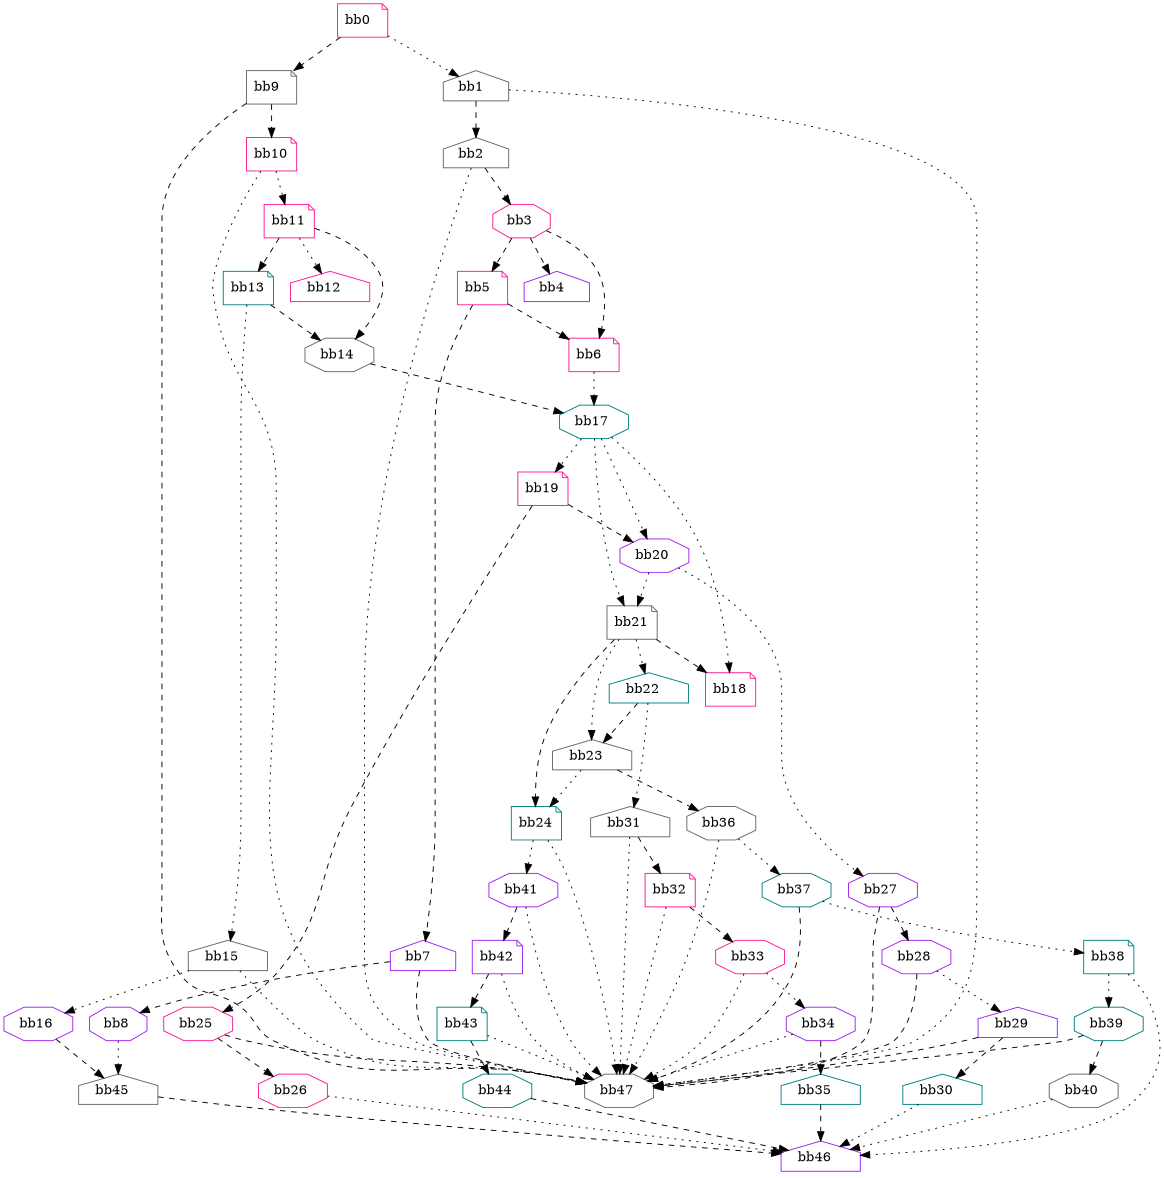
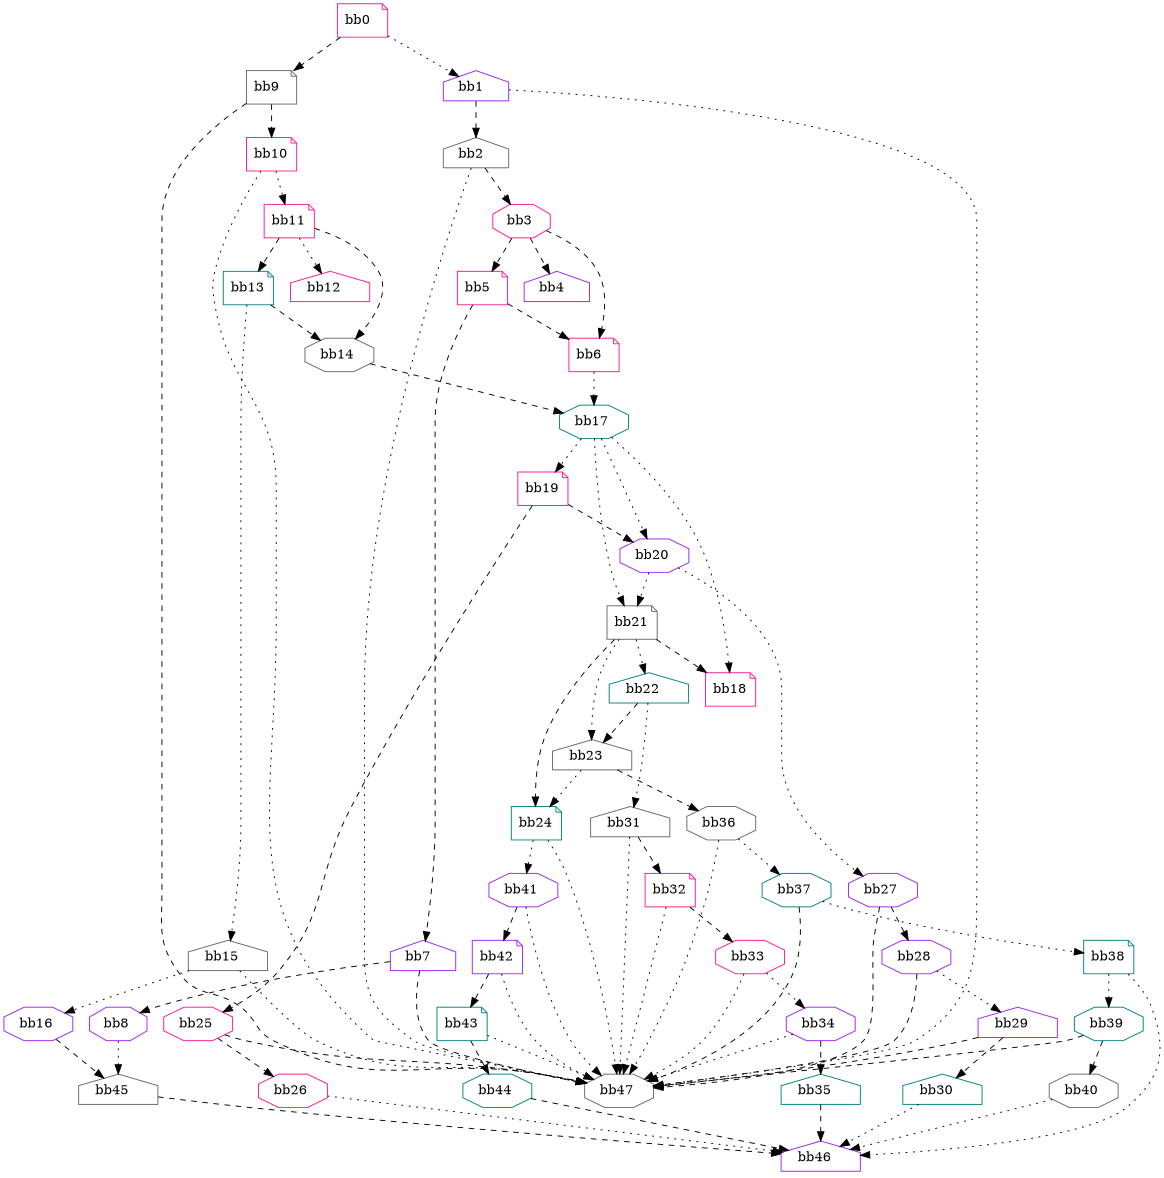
(476, 87) -> (476, 87)
